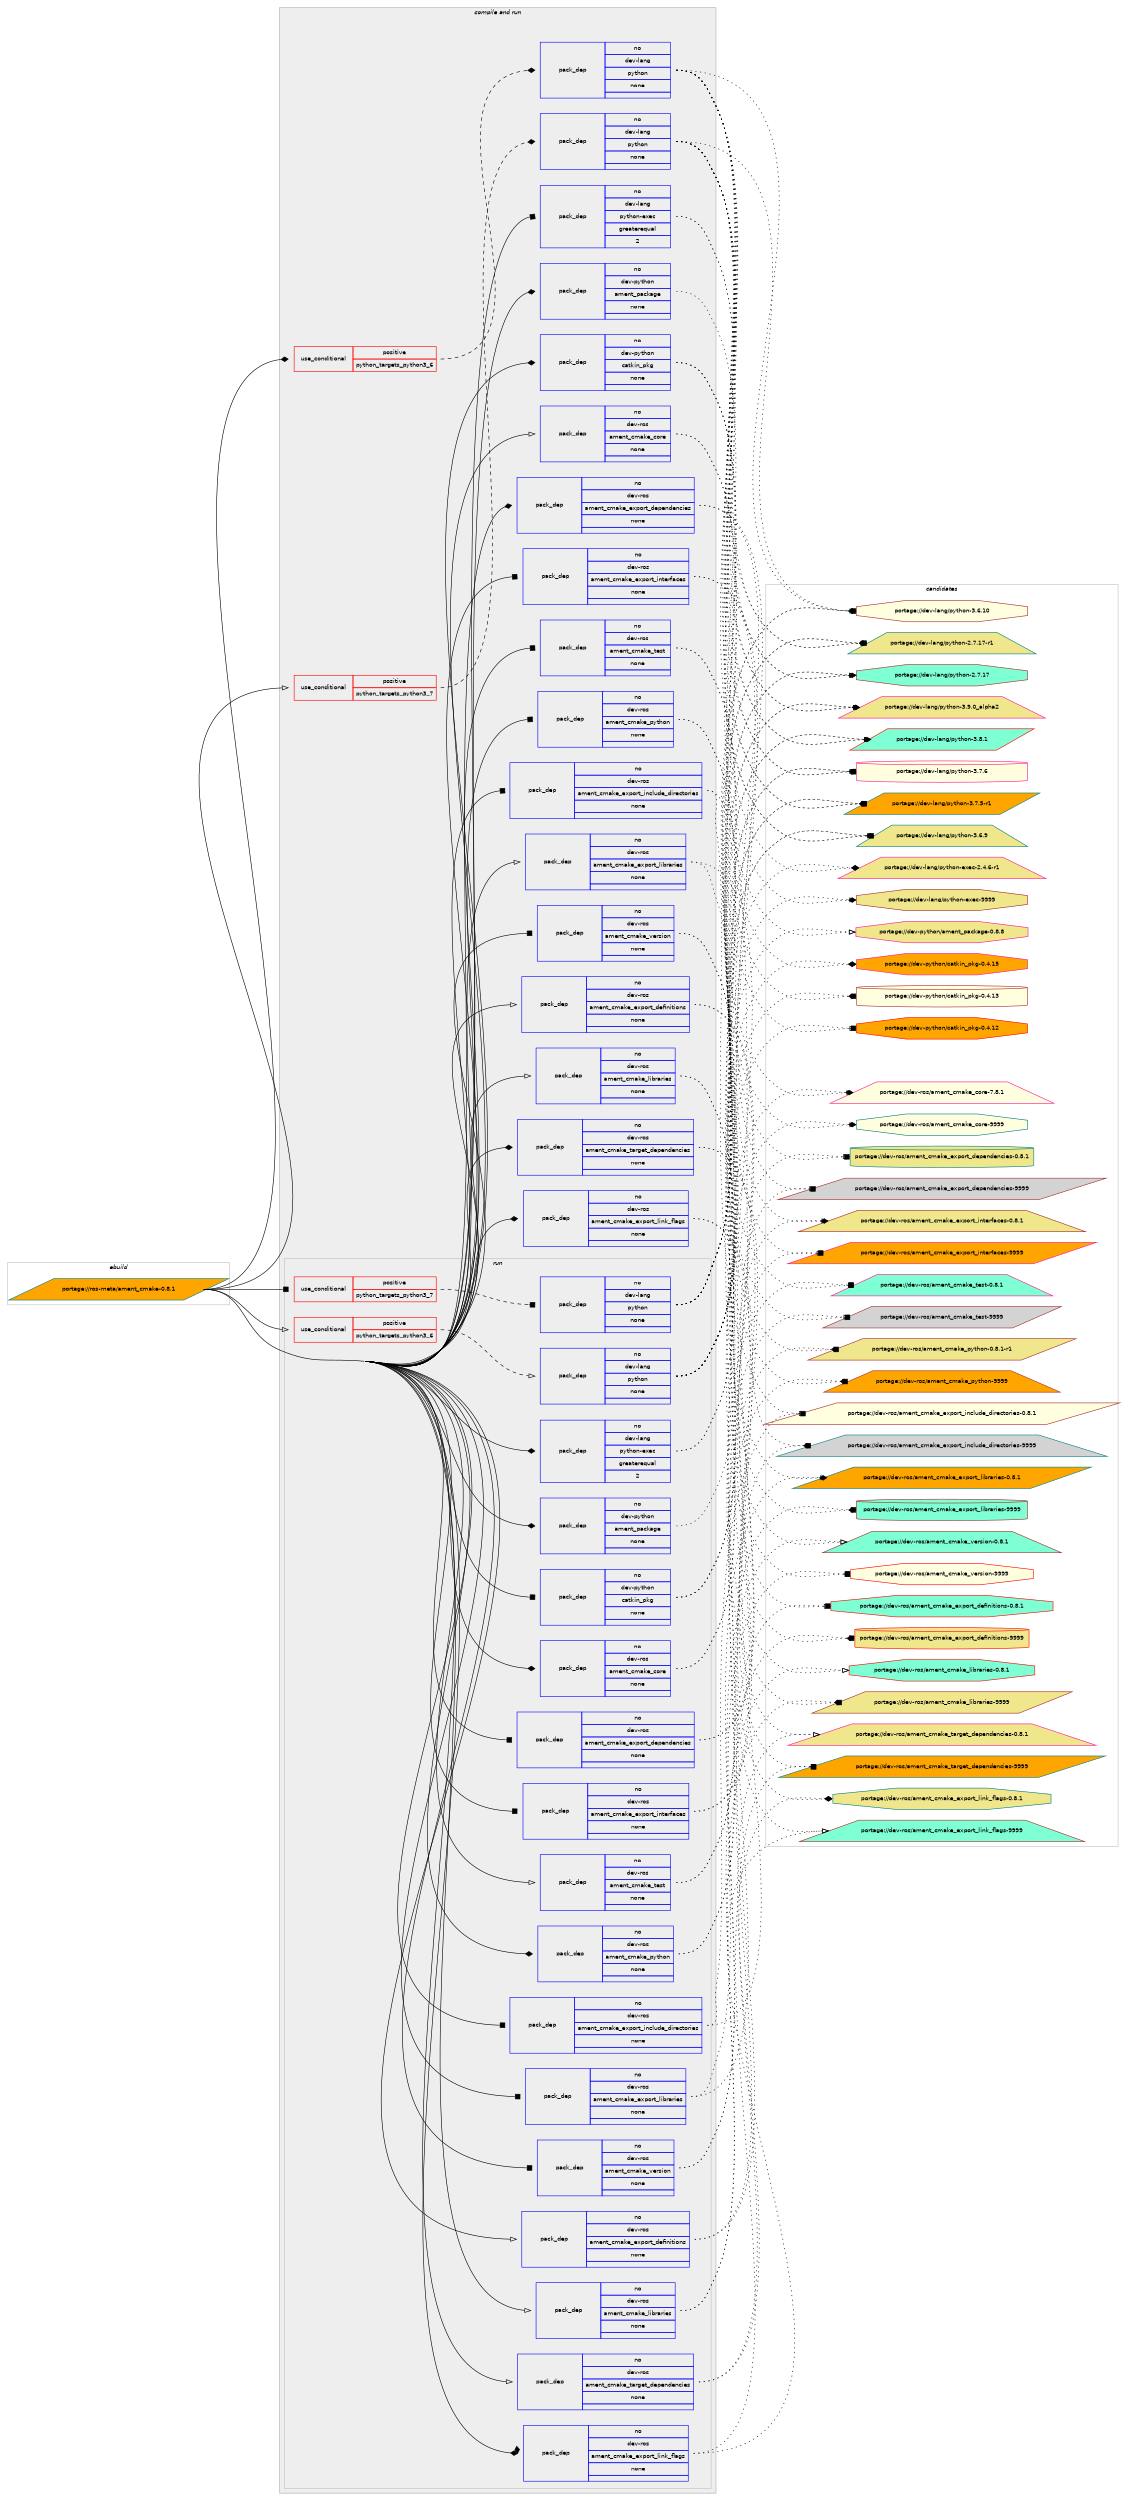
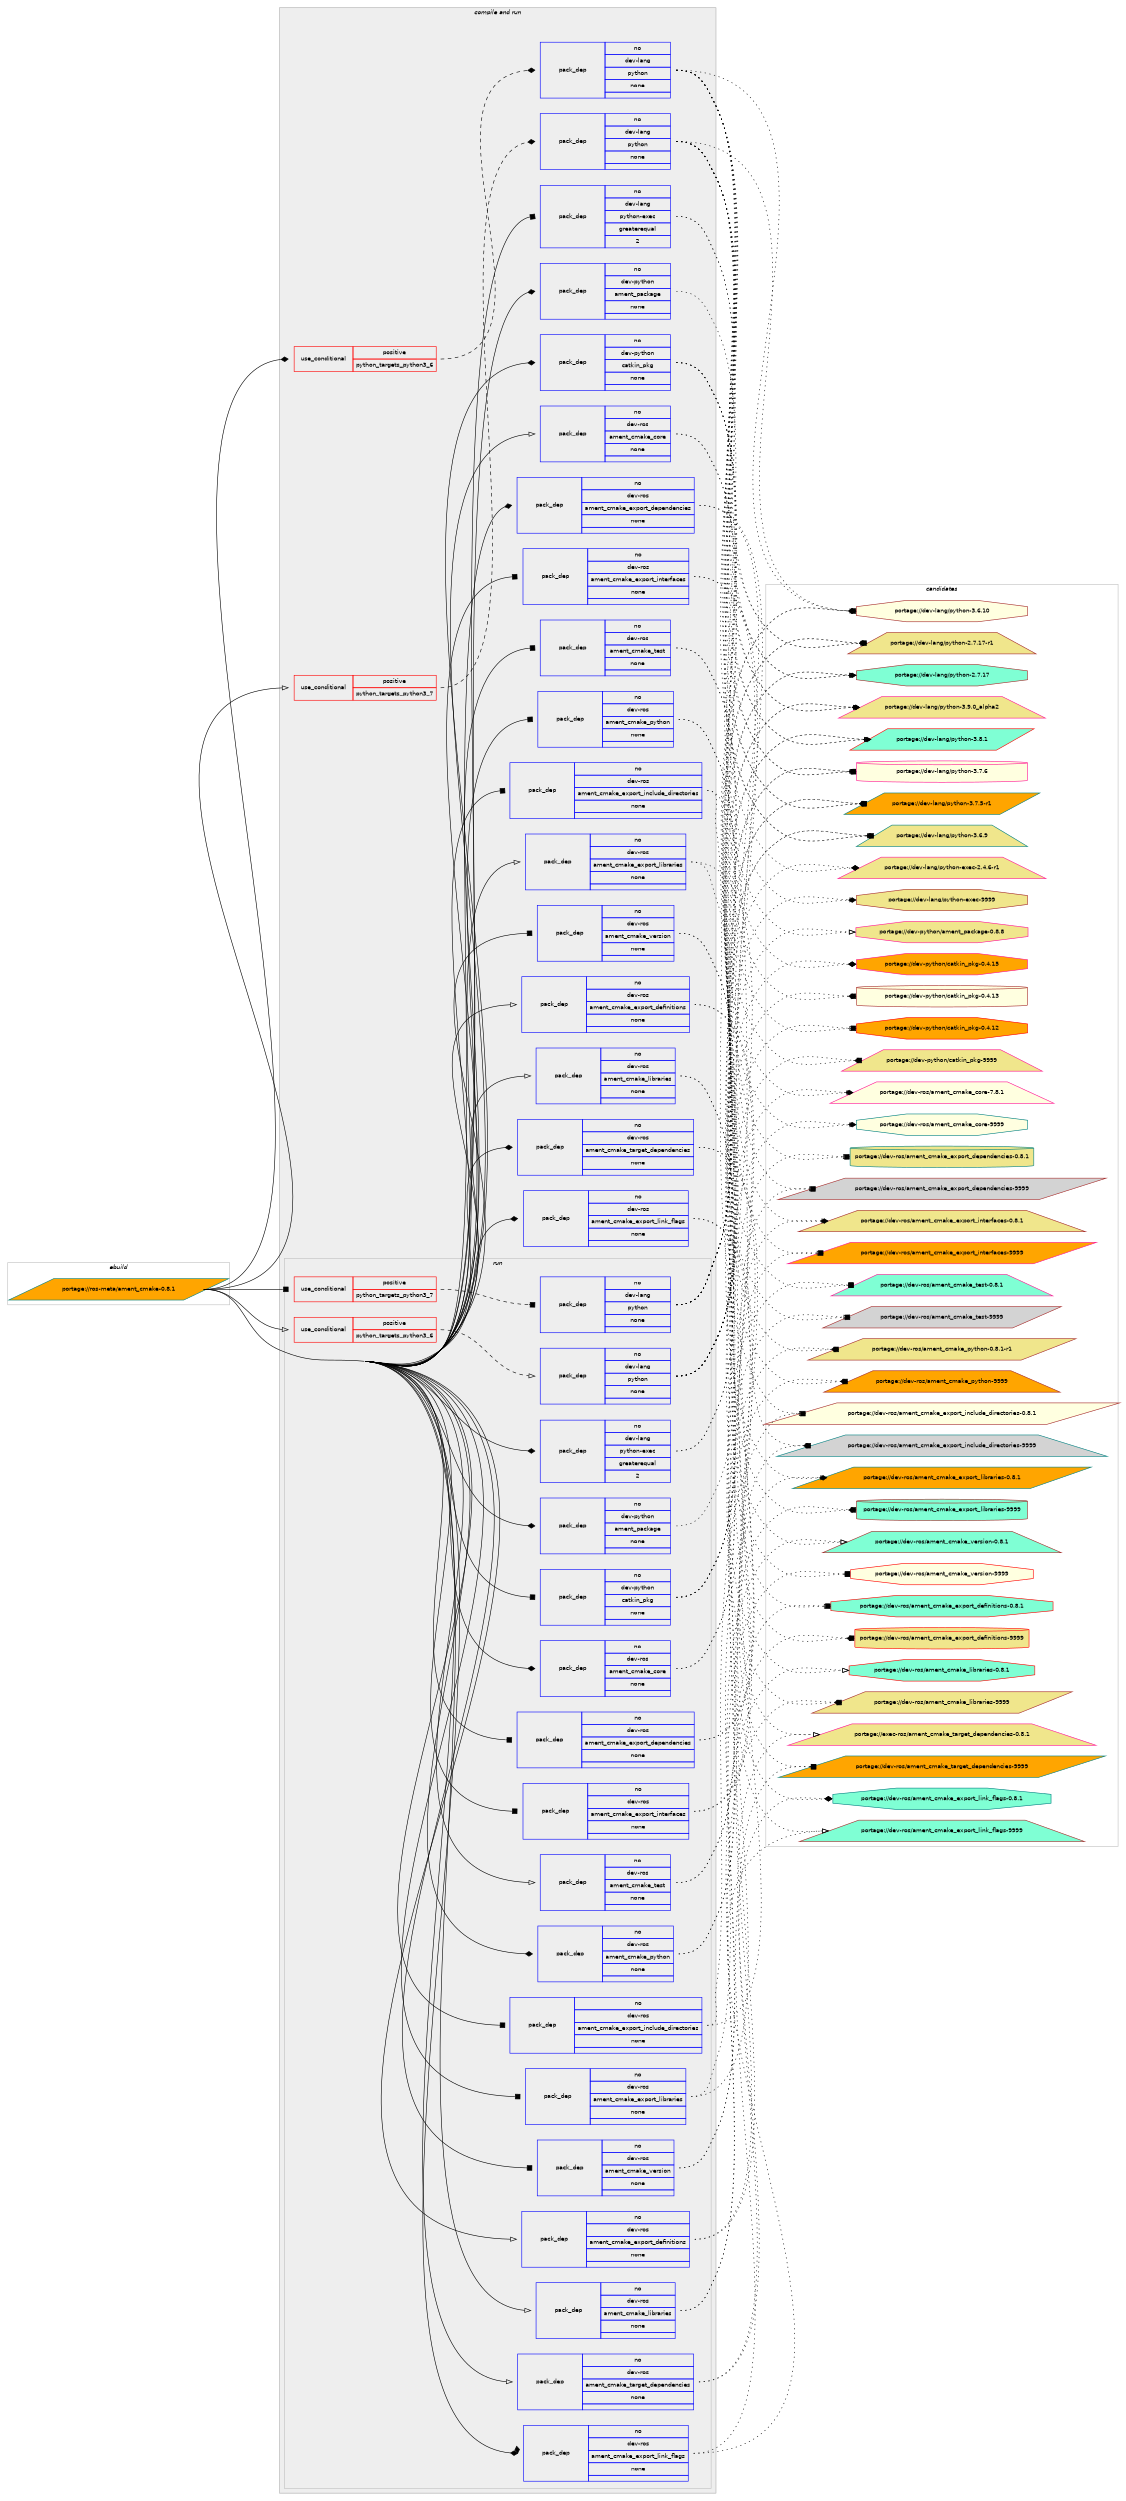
(942, 643) -> (942, 643)
none -> (942, 1060)
(942, 1735) -> (942, 1735)
(942, 1799) -> (942, 1799)
